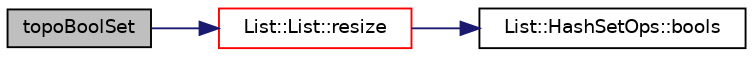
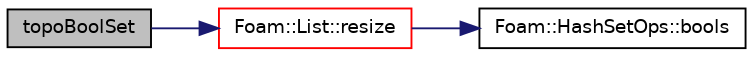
(315, 28) -> (315, 28)
(612, 28) -> (612, 28)
